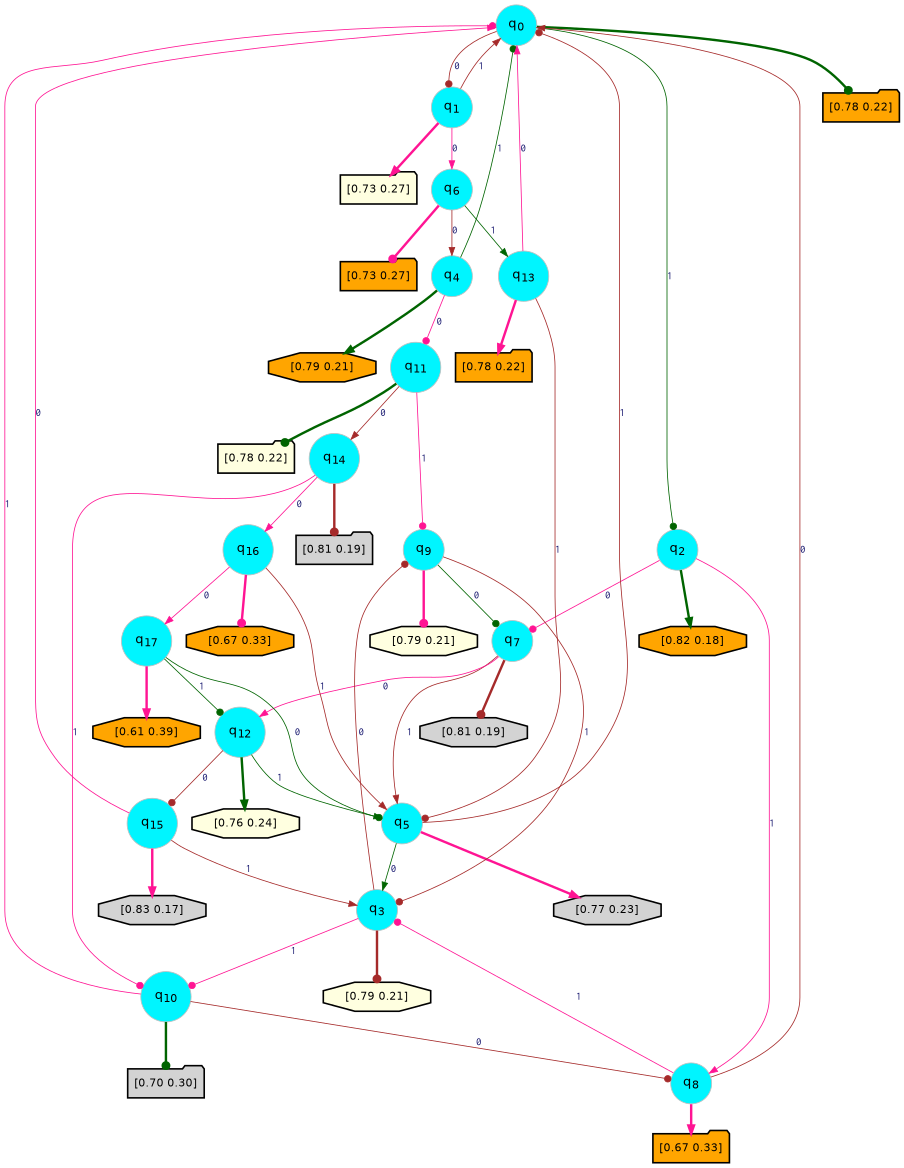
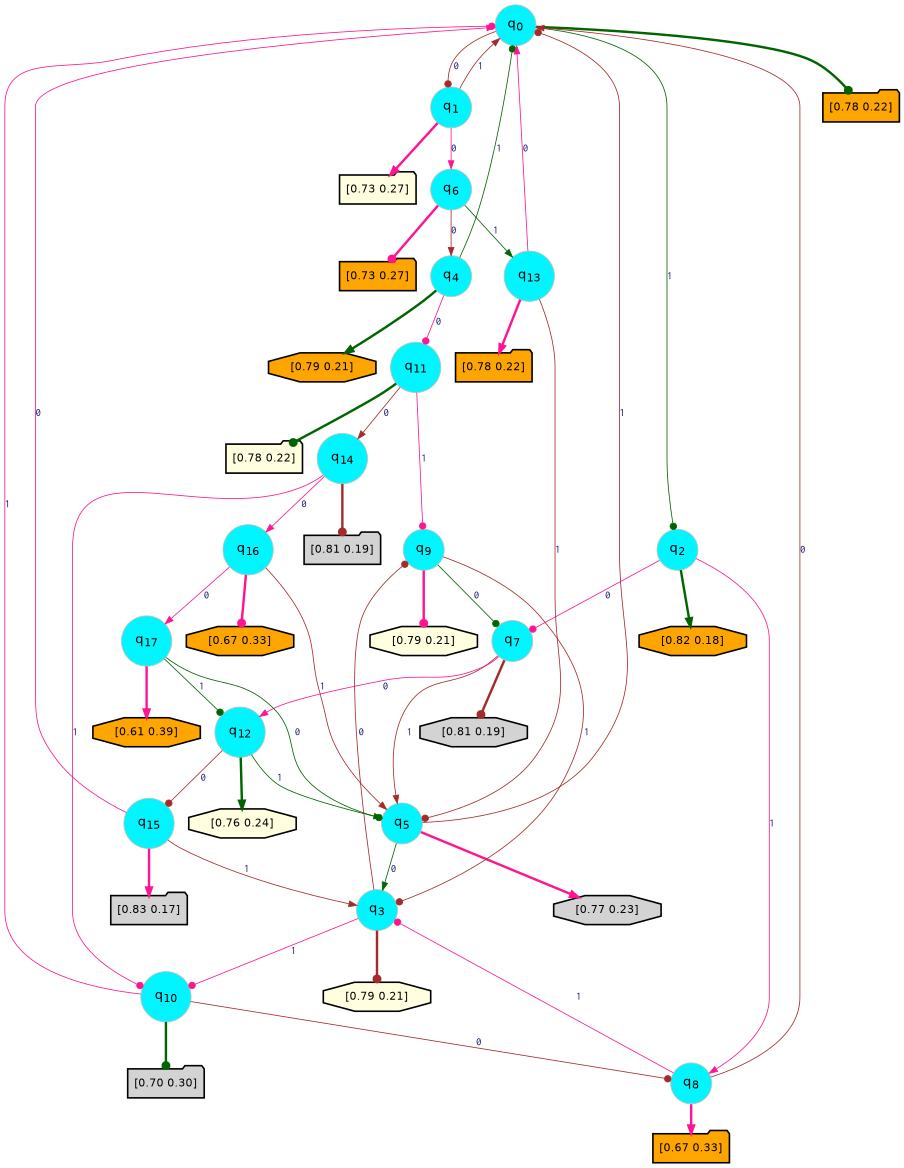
(152, 910) -> (149, 910)
